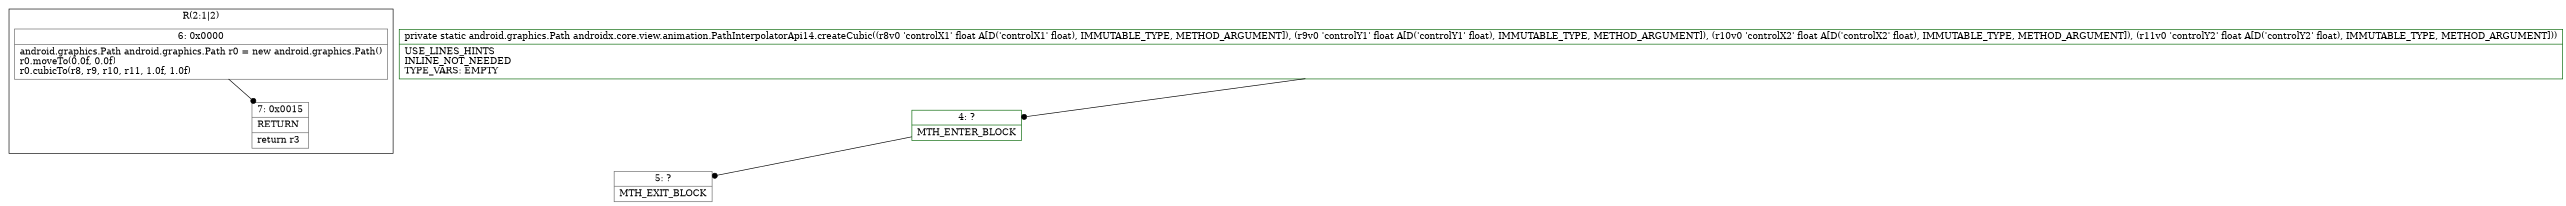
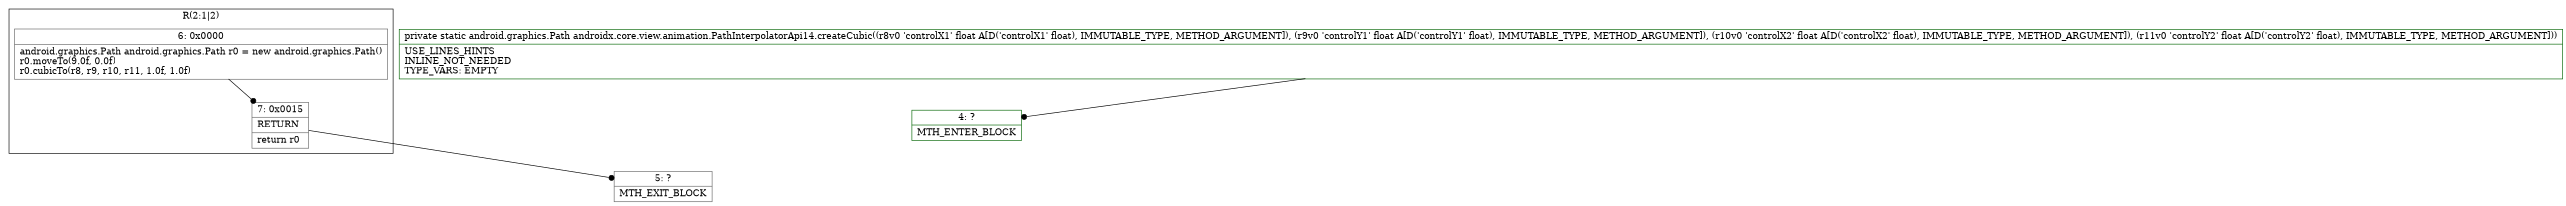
(68, 62) -> (68, 62)
(279, 140) -> (279, 140)
(815, 156) -> (459, 154)
